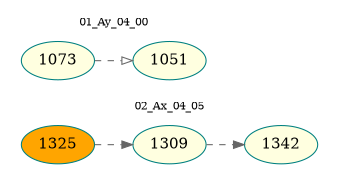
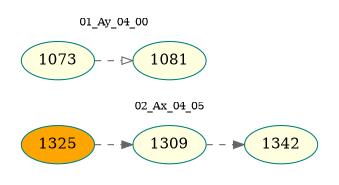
(170, 61) -> (170, 61)
